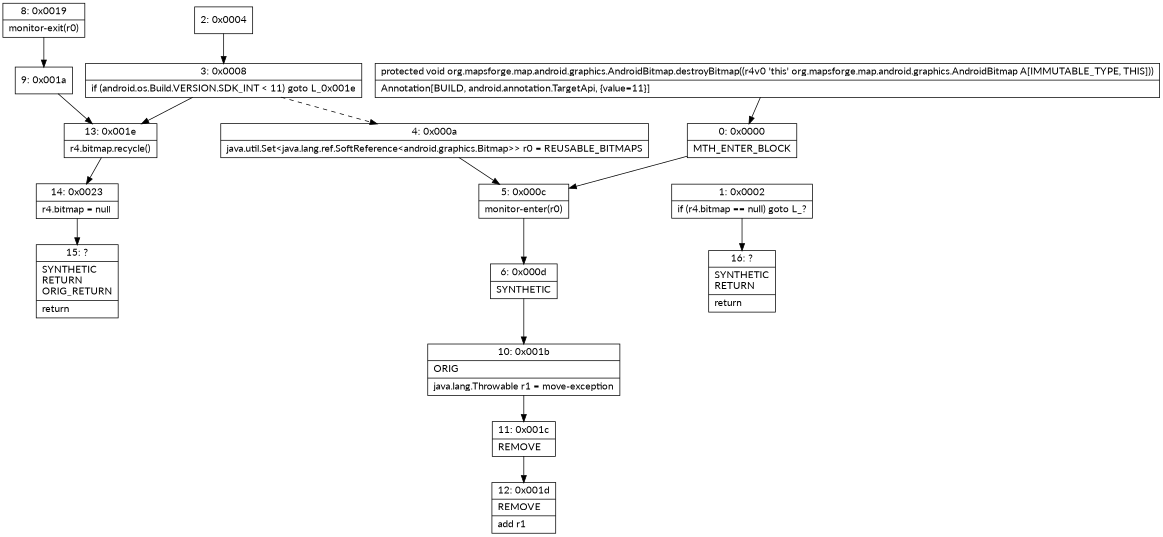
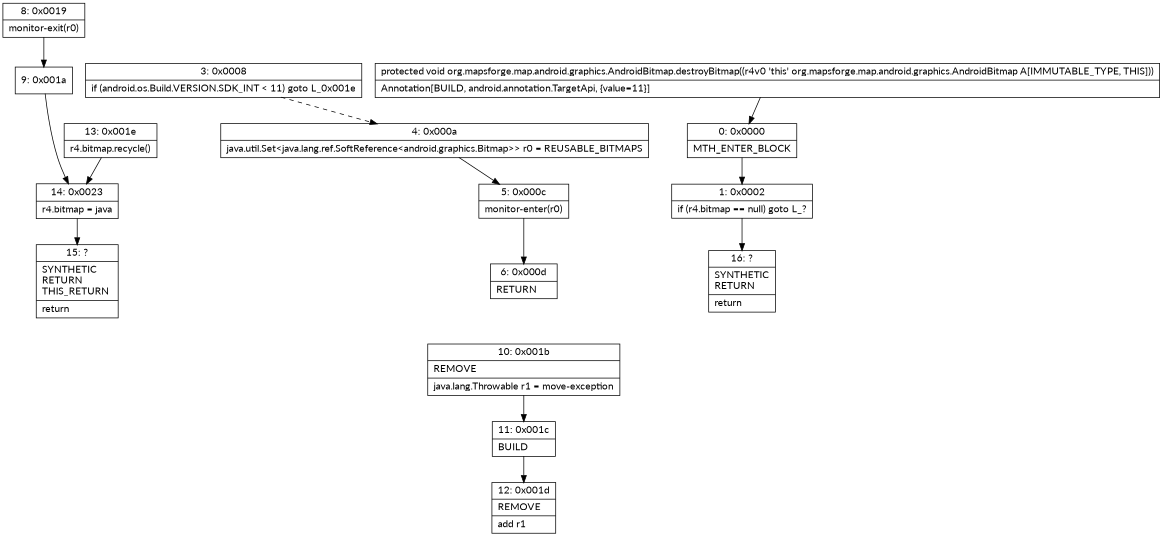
(224, 20) -> none
(72, 106) -> (52, 136)
(170, 109) -> none
(632, 171) -> (742, 167)
(76, 210) -> (77, 210)
(524, 290) -> (517, 290)
(77, 291) -> (76, 291)
(524, 318) -> none
(446, 369) -> (455, 369)
(520, 447) -> (513, 447)
